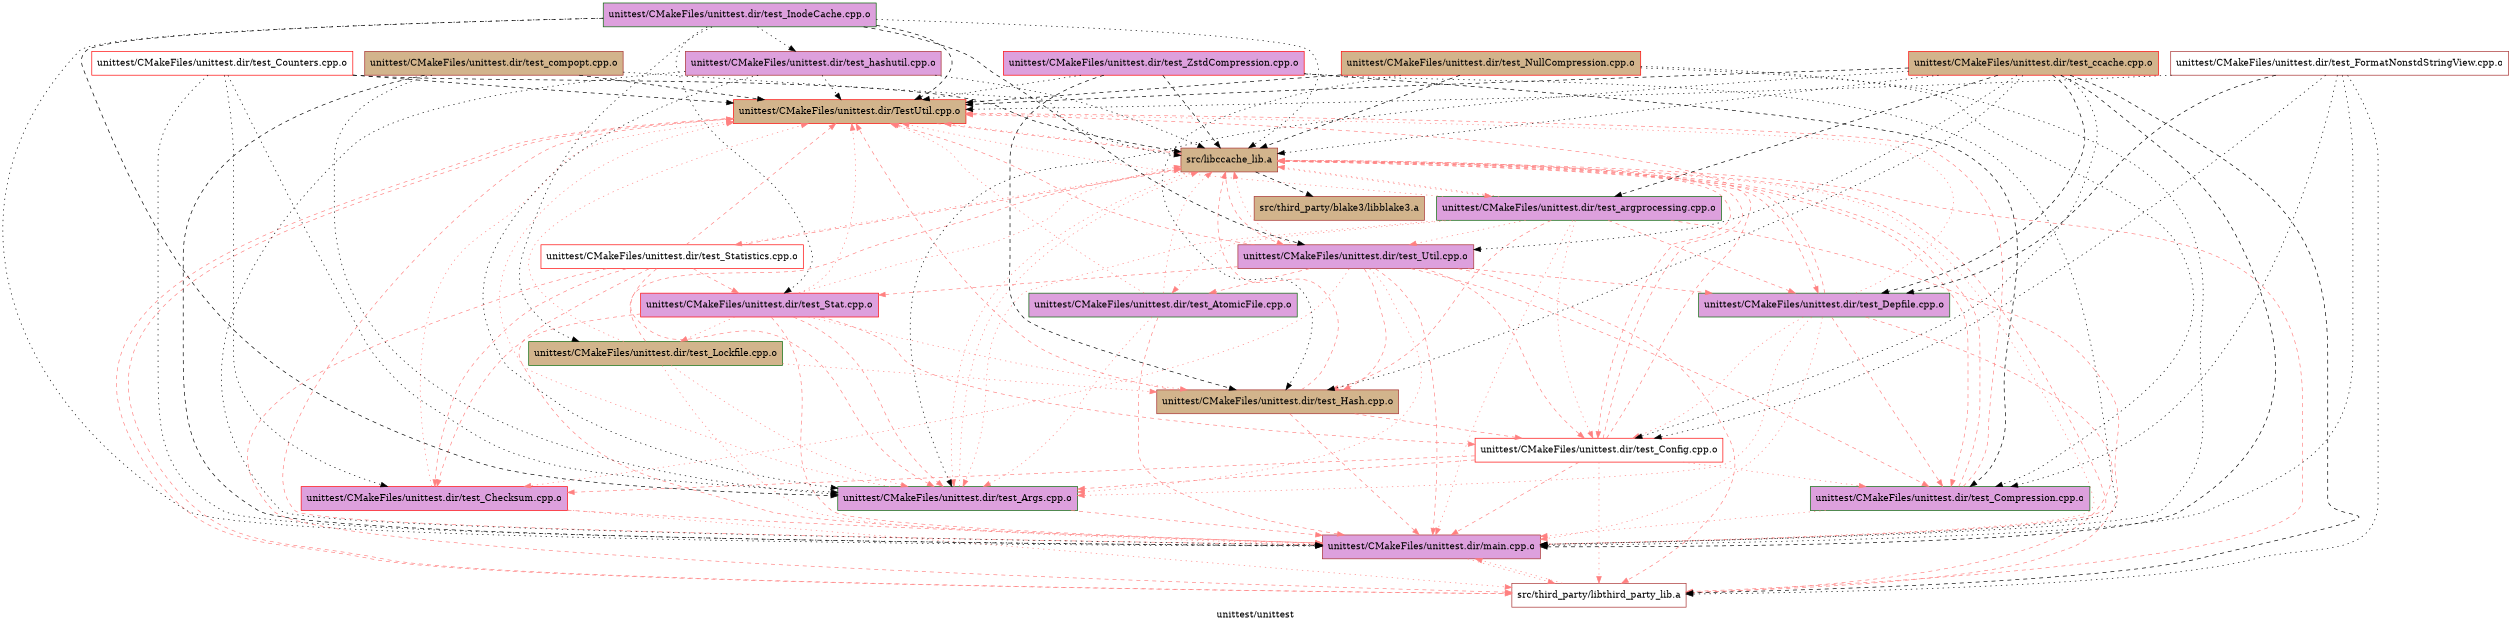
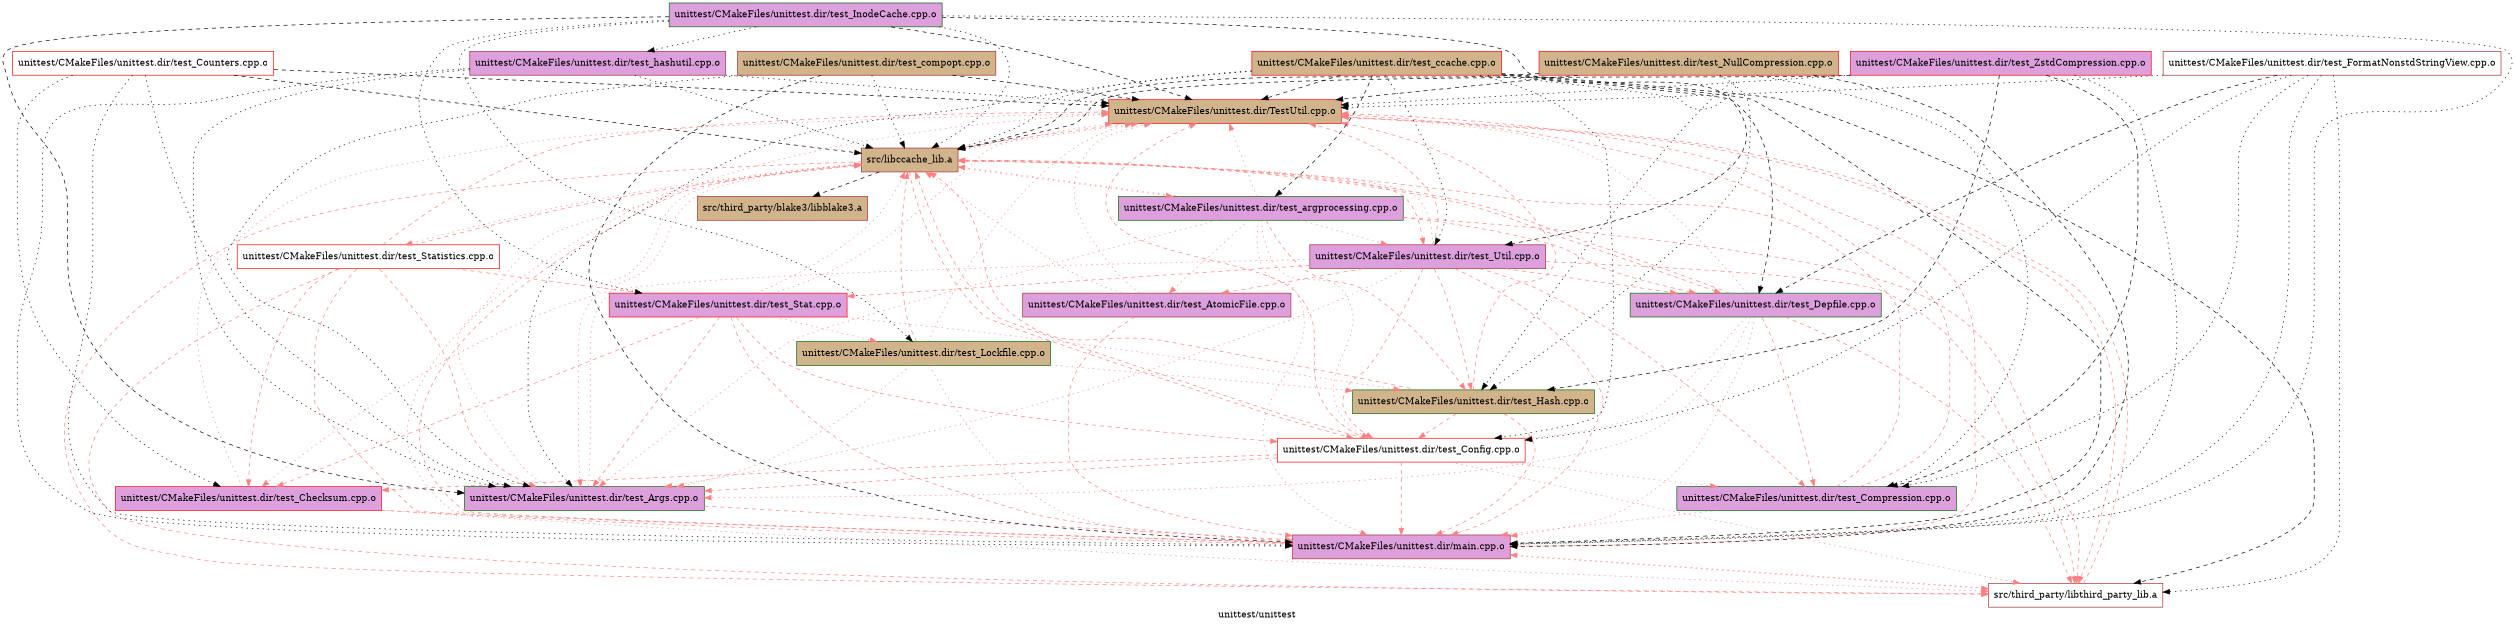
(1877, 228) -> none
(1163, 305) -> (1157, 305)
(2202, 386) -> (2085, 477)
(1278, 402) -> (1473, 402)
(1081, 403) -> none
